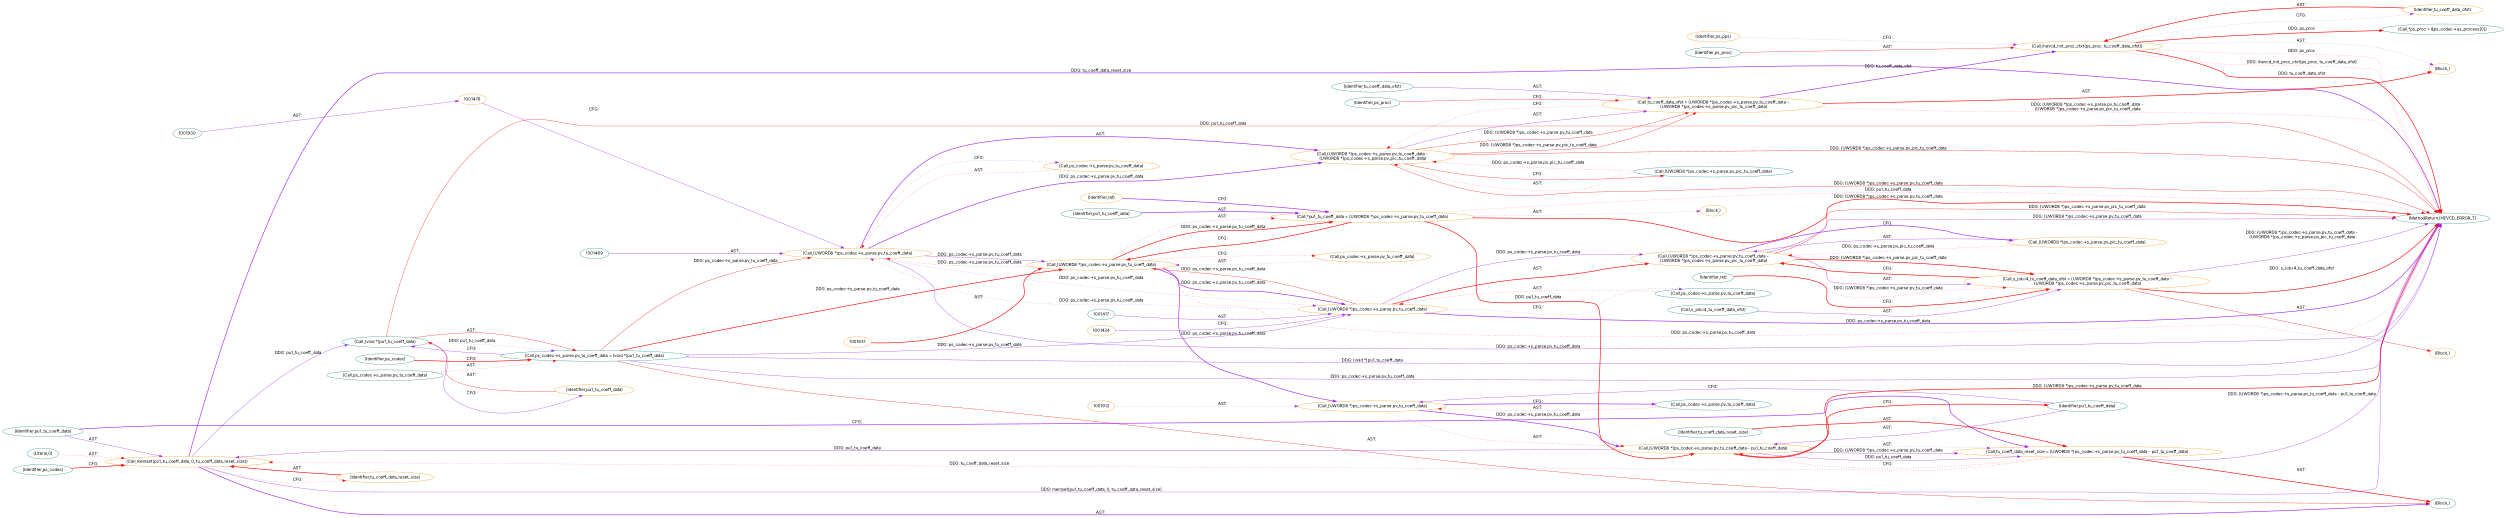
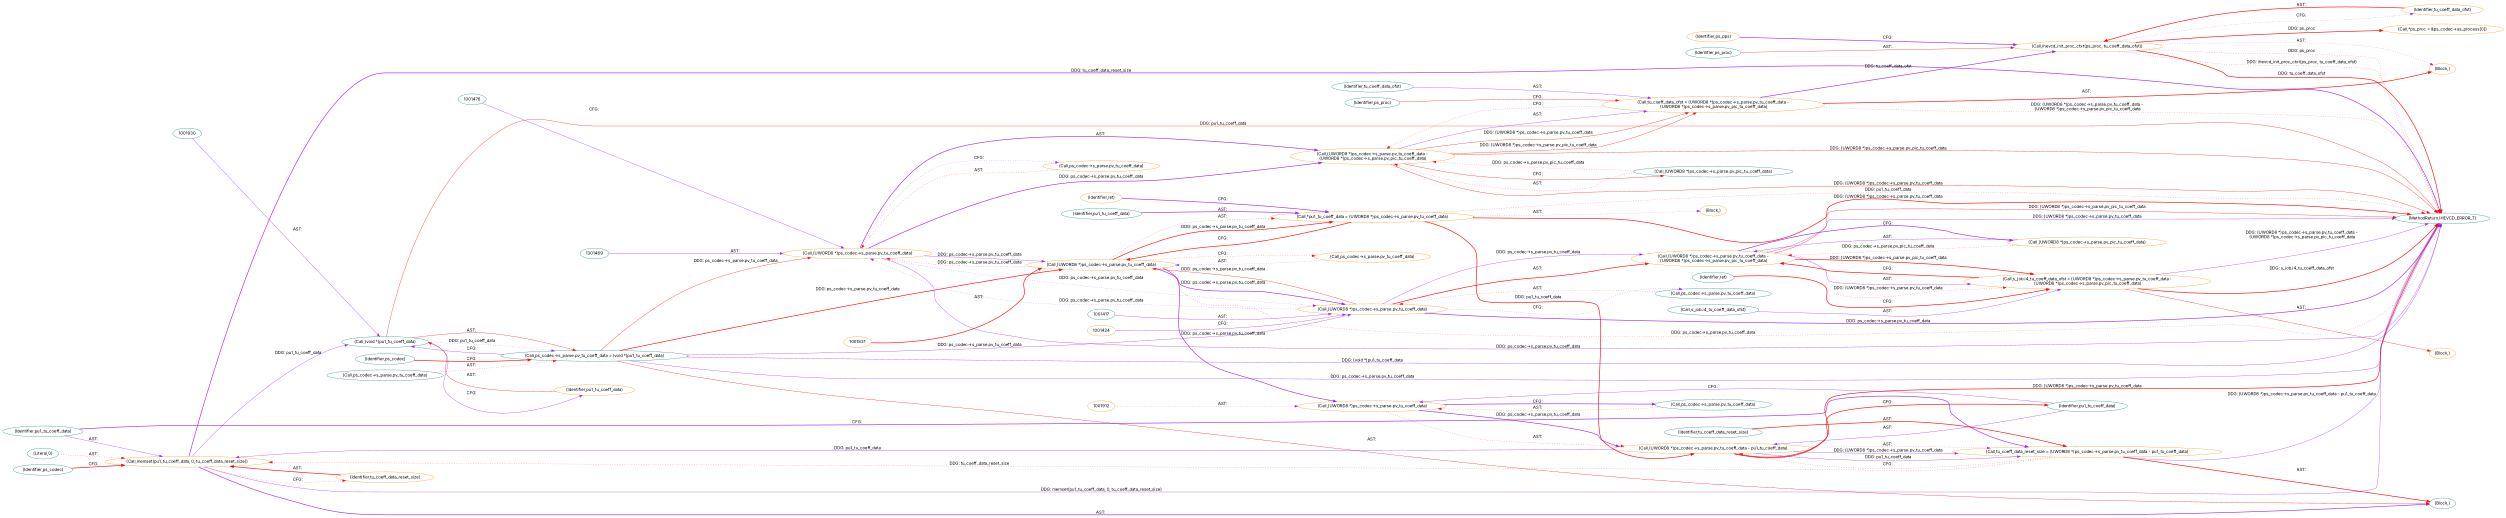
(2442, 29) -> (2442, 29)
(1877, 41) -> (1877, 41)
(472, 99) -> (472, 99)
(322, 117) -> (285, 236)
